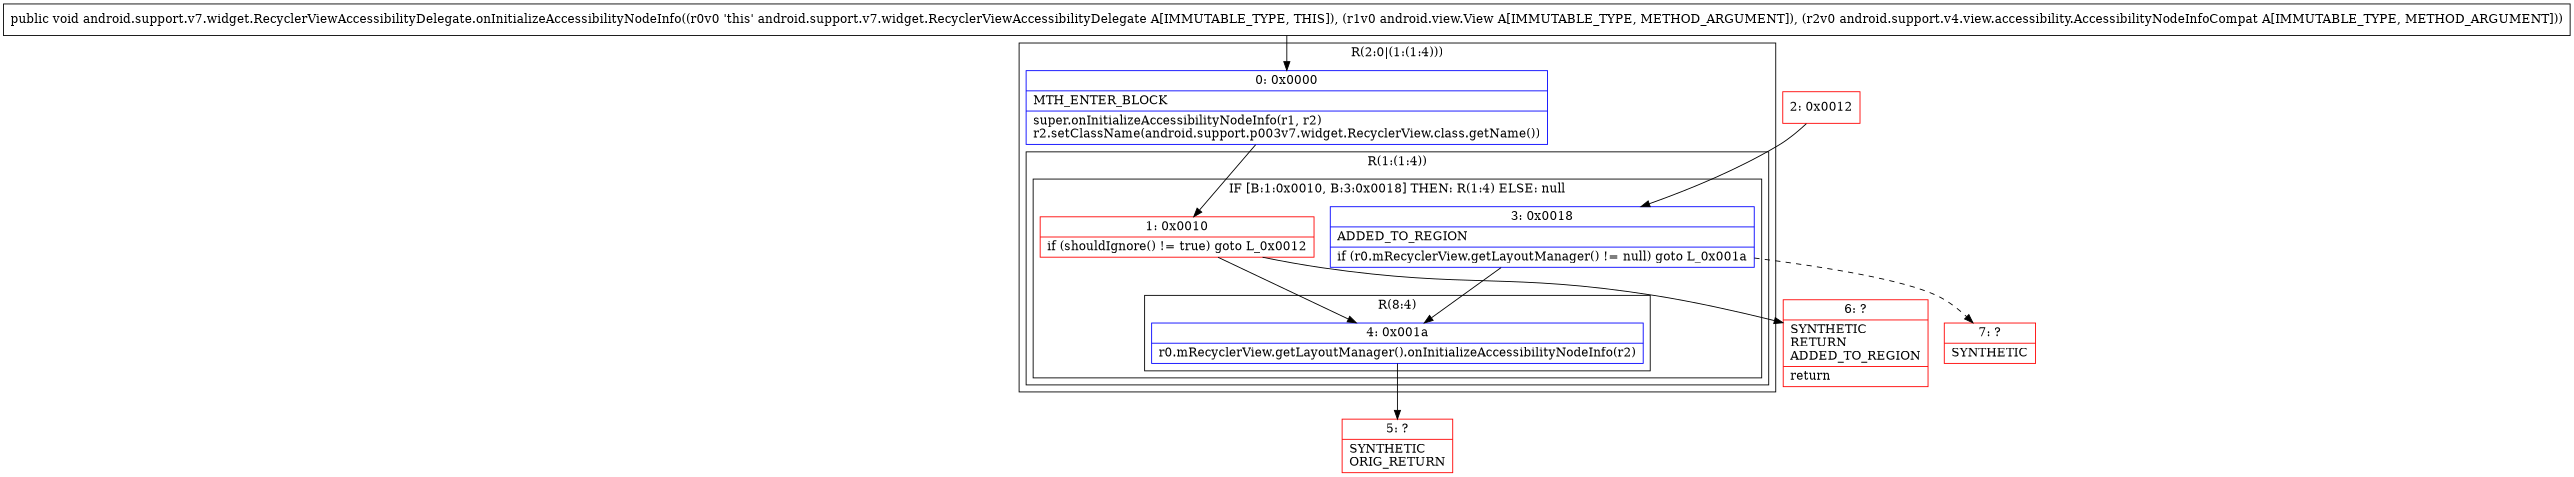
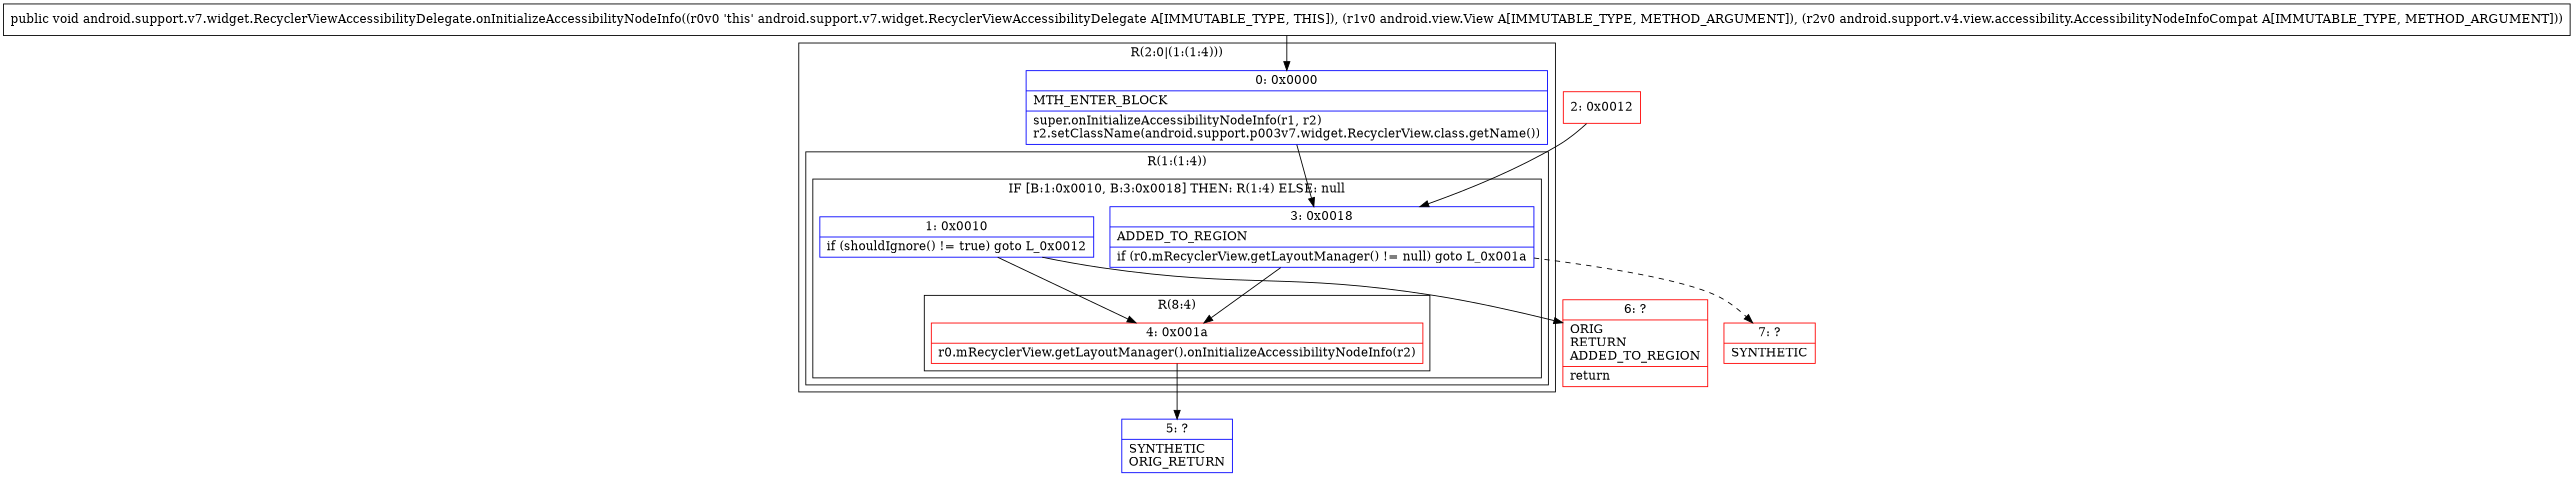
(1232, 172) -> (1304, 171)
(1177, 237) -> (957, 237)
(1829, 330) -> (1587, 330)
(1397, 343) -> (1177, 343)
(1397, 446) -> (1177, 446)
